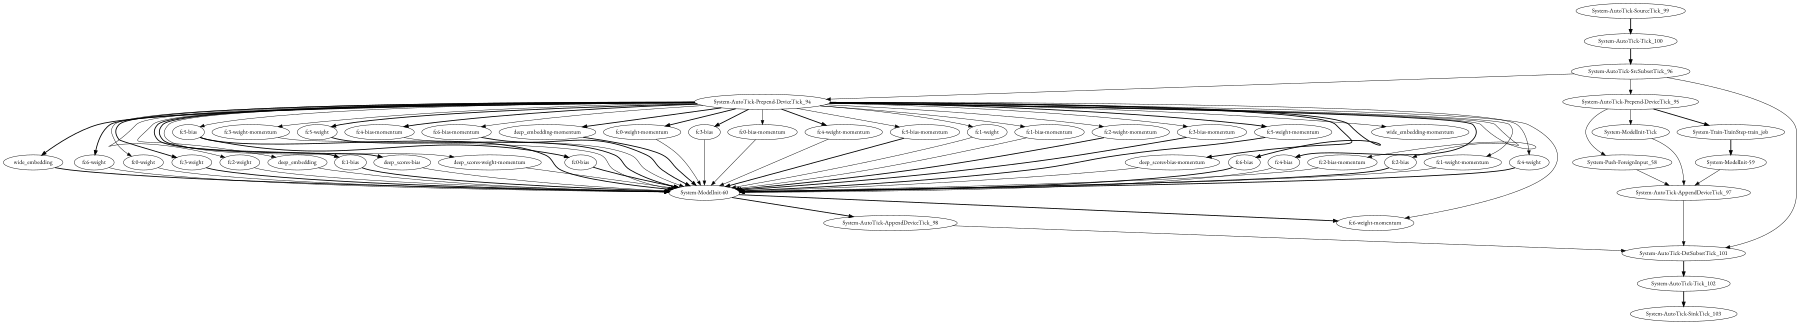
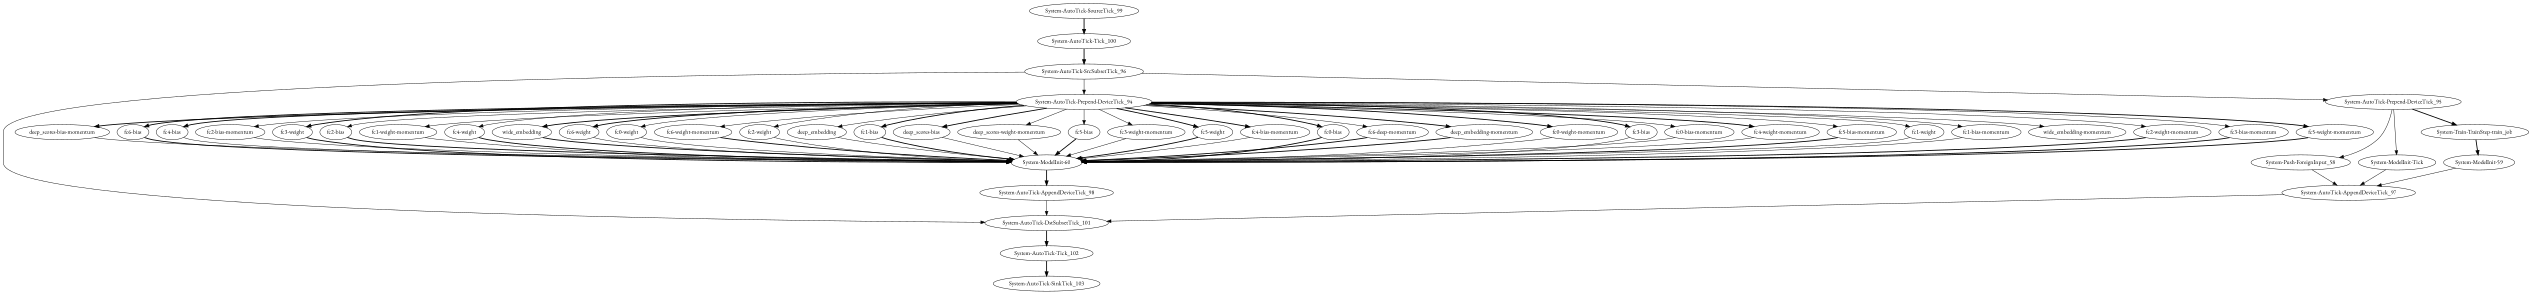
(457, 132) -> (1393, 132)
(382, 148) -> (1234, 111)
(1036, 208) -> (814, 148)
